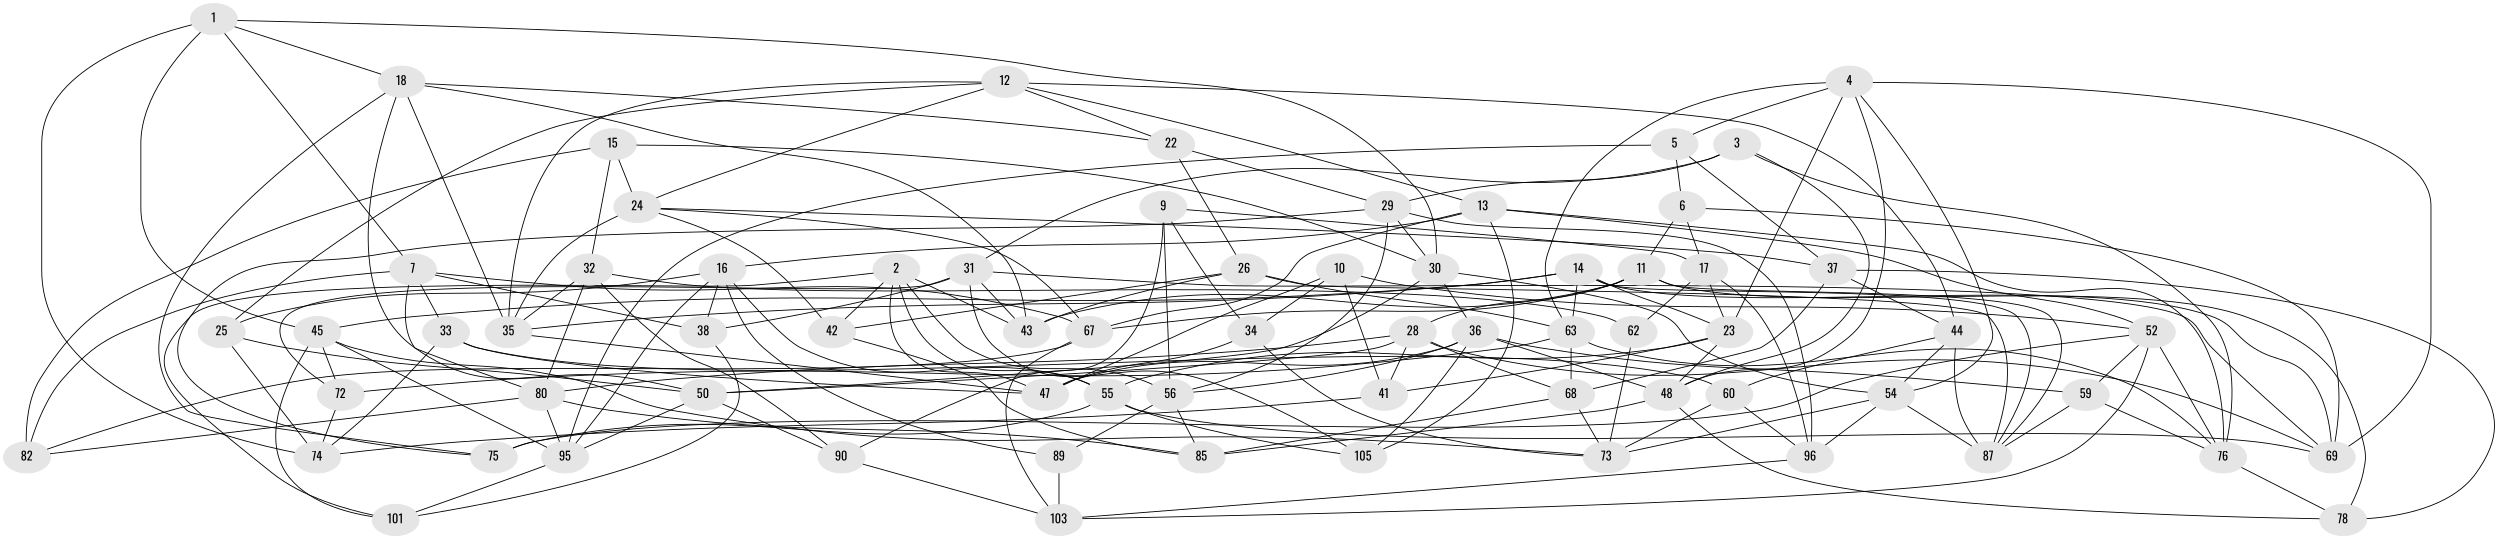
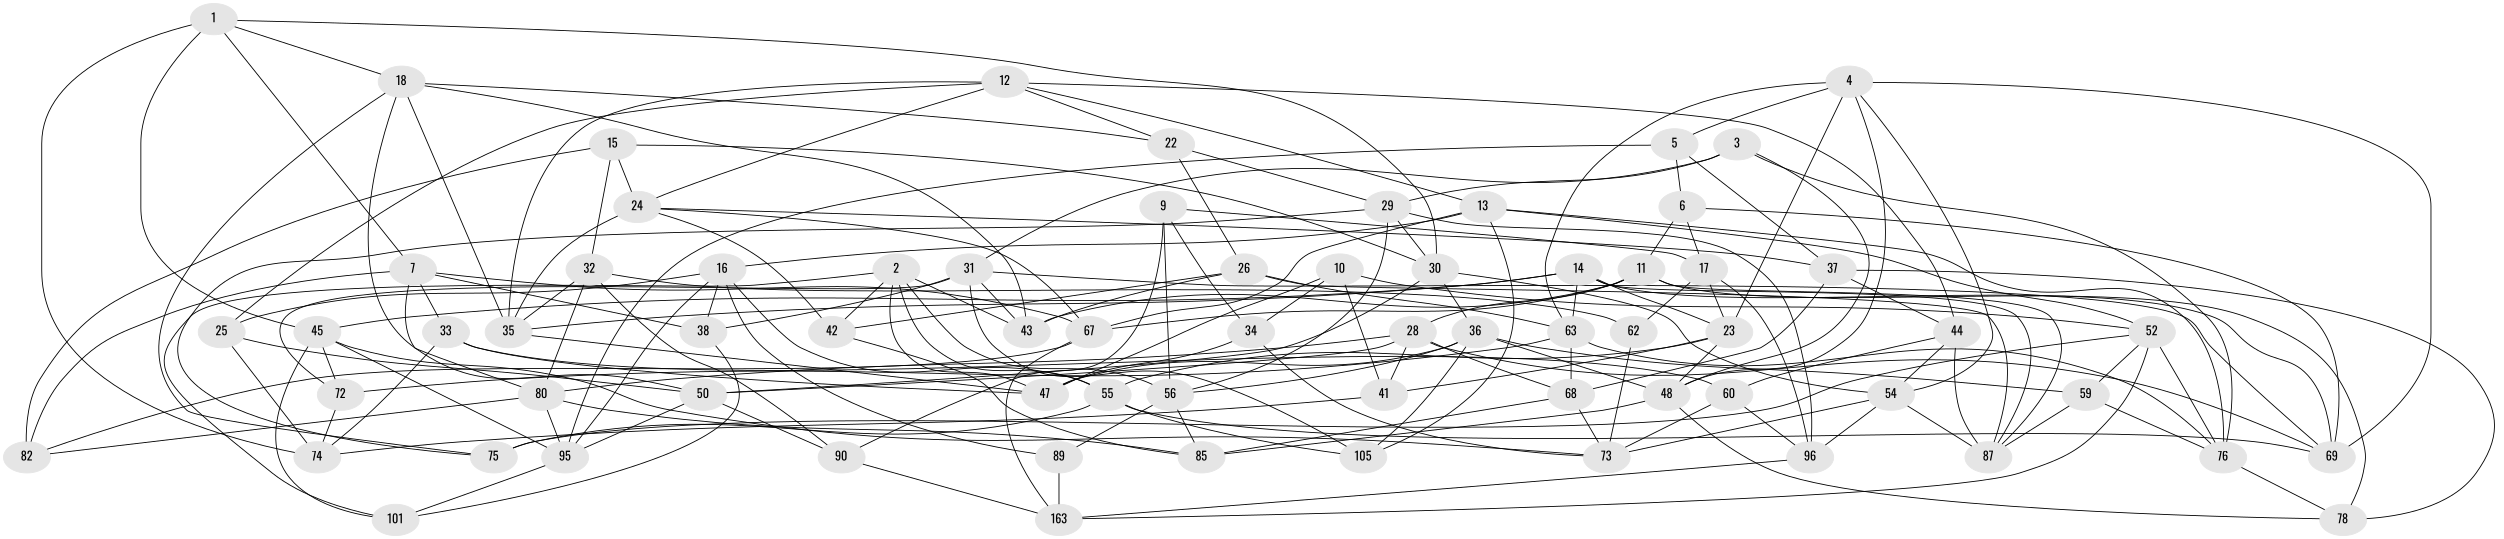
(1059, 520) -> (1059, 520)
